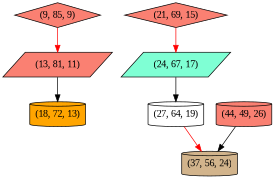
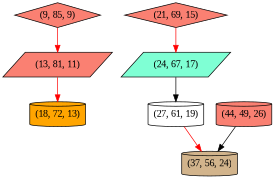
(58, 86) -> (58, 86)
(176, 114) -> (176, 114)
